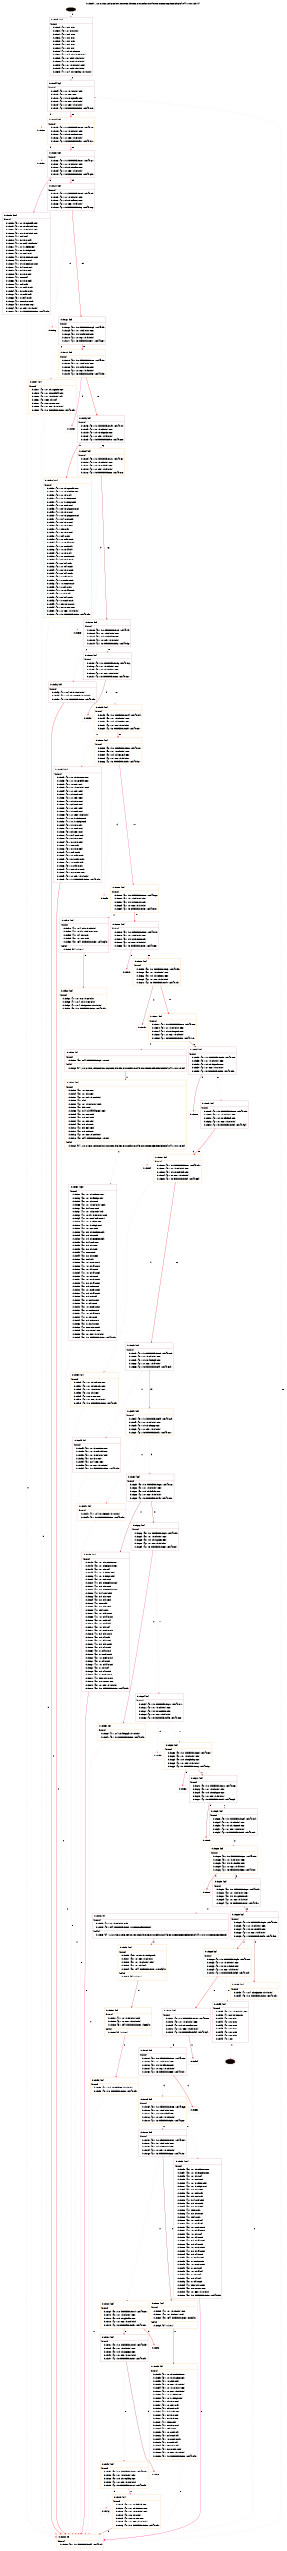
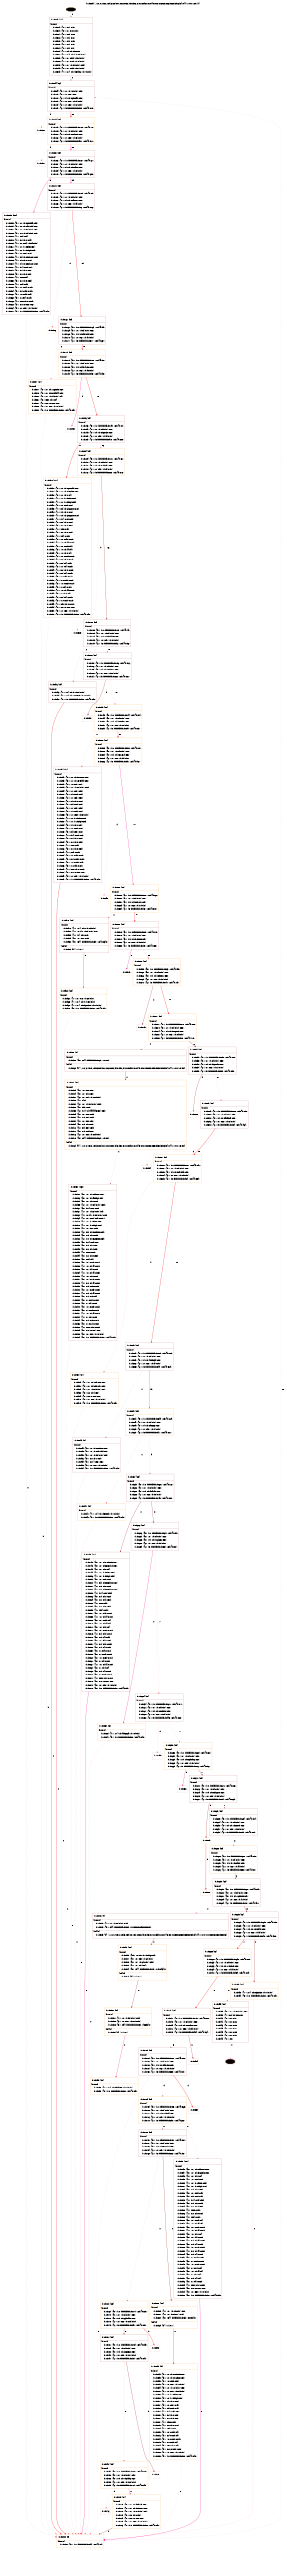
(211, 1880) -> (206, 1866)
(93, 2313) -> (97, 2300)
